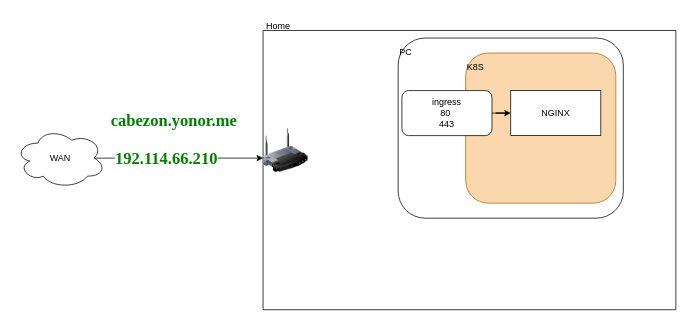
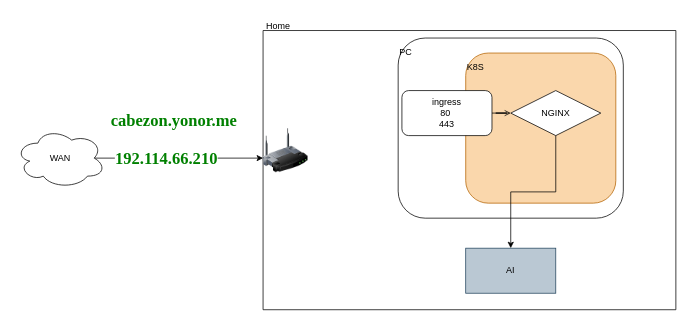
(504, 113) -> (506, 113)
(555, 113) -> (555, 113)
none -> (555, 165)
none -> (510, 270)
